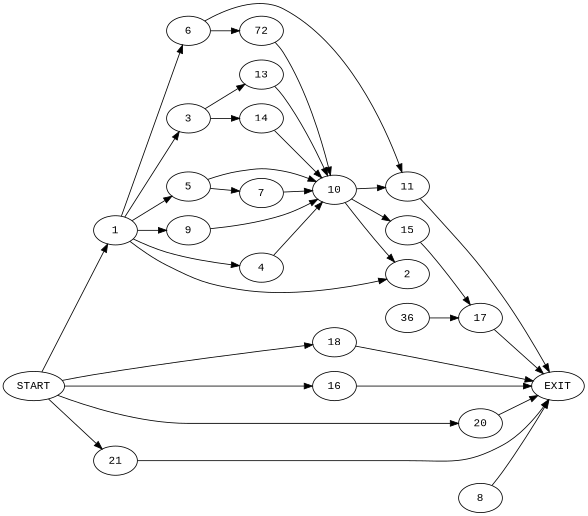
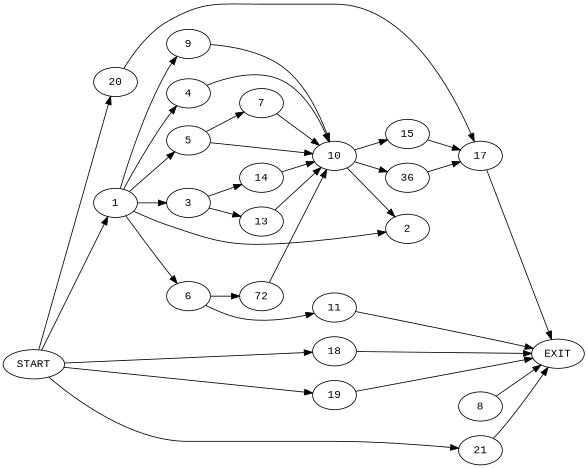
(367, 188) -> (367, 166)
(334, 386) -> (334, 395)
(514, 407) -> (316, 4)
